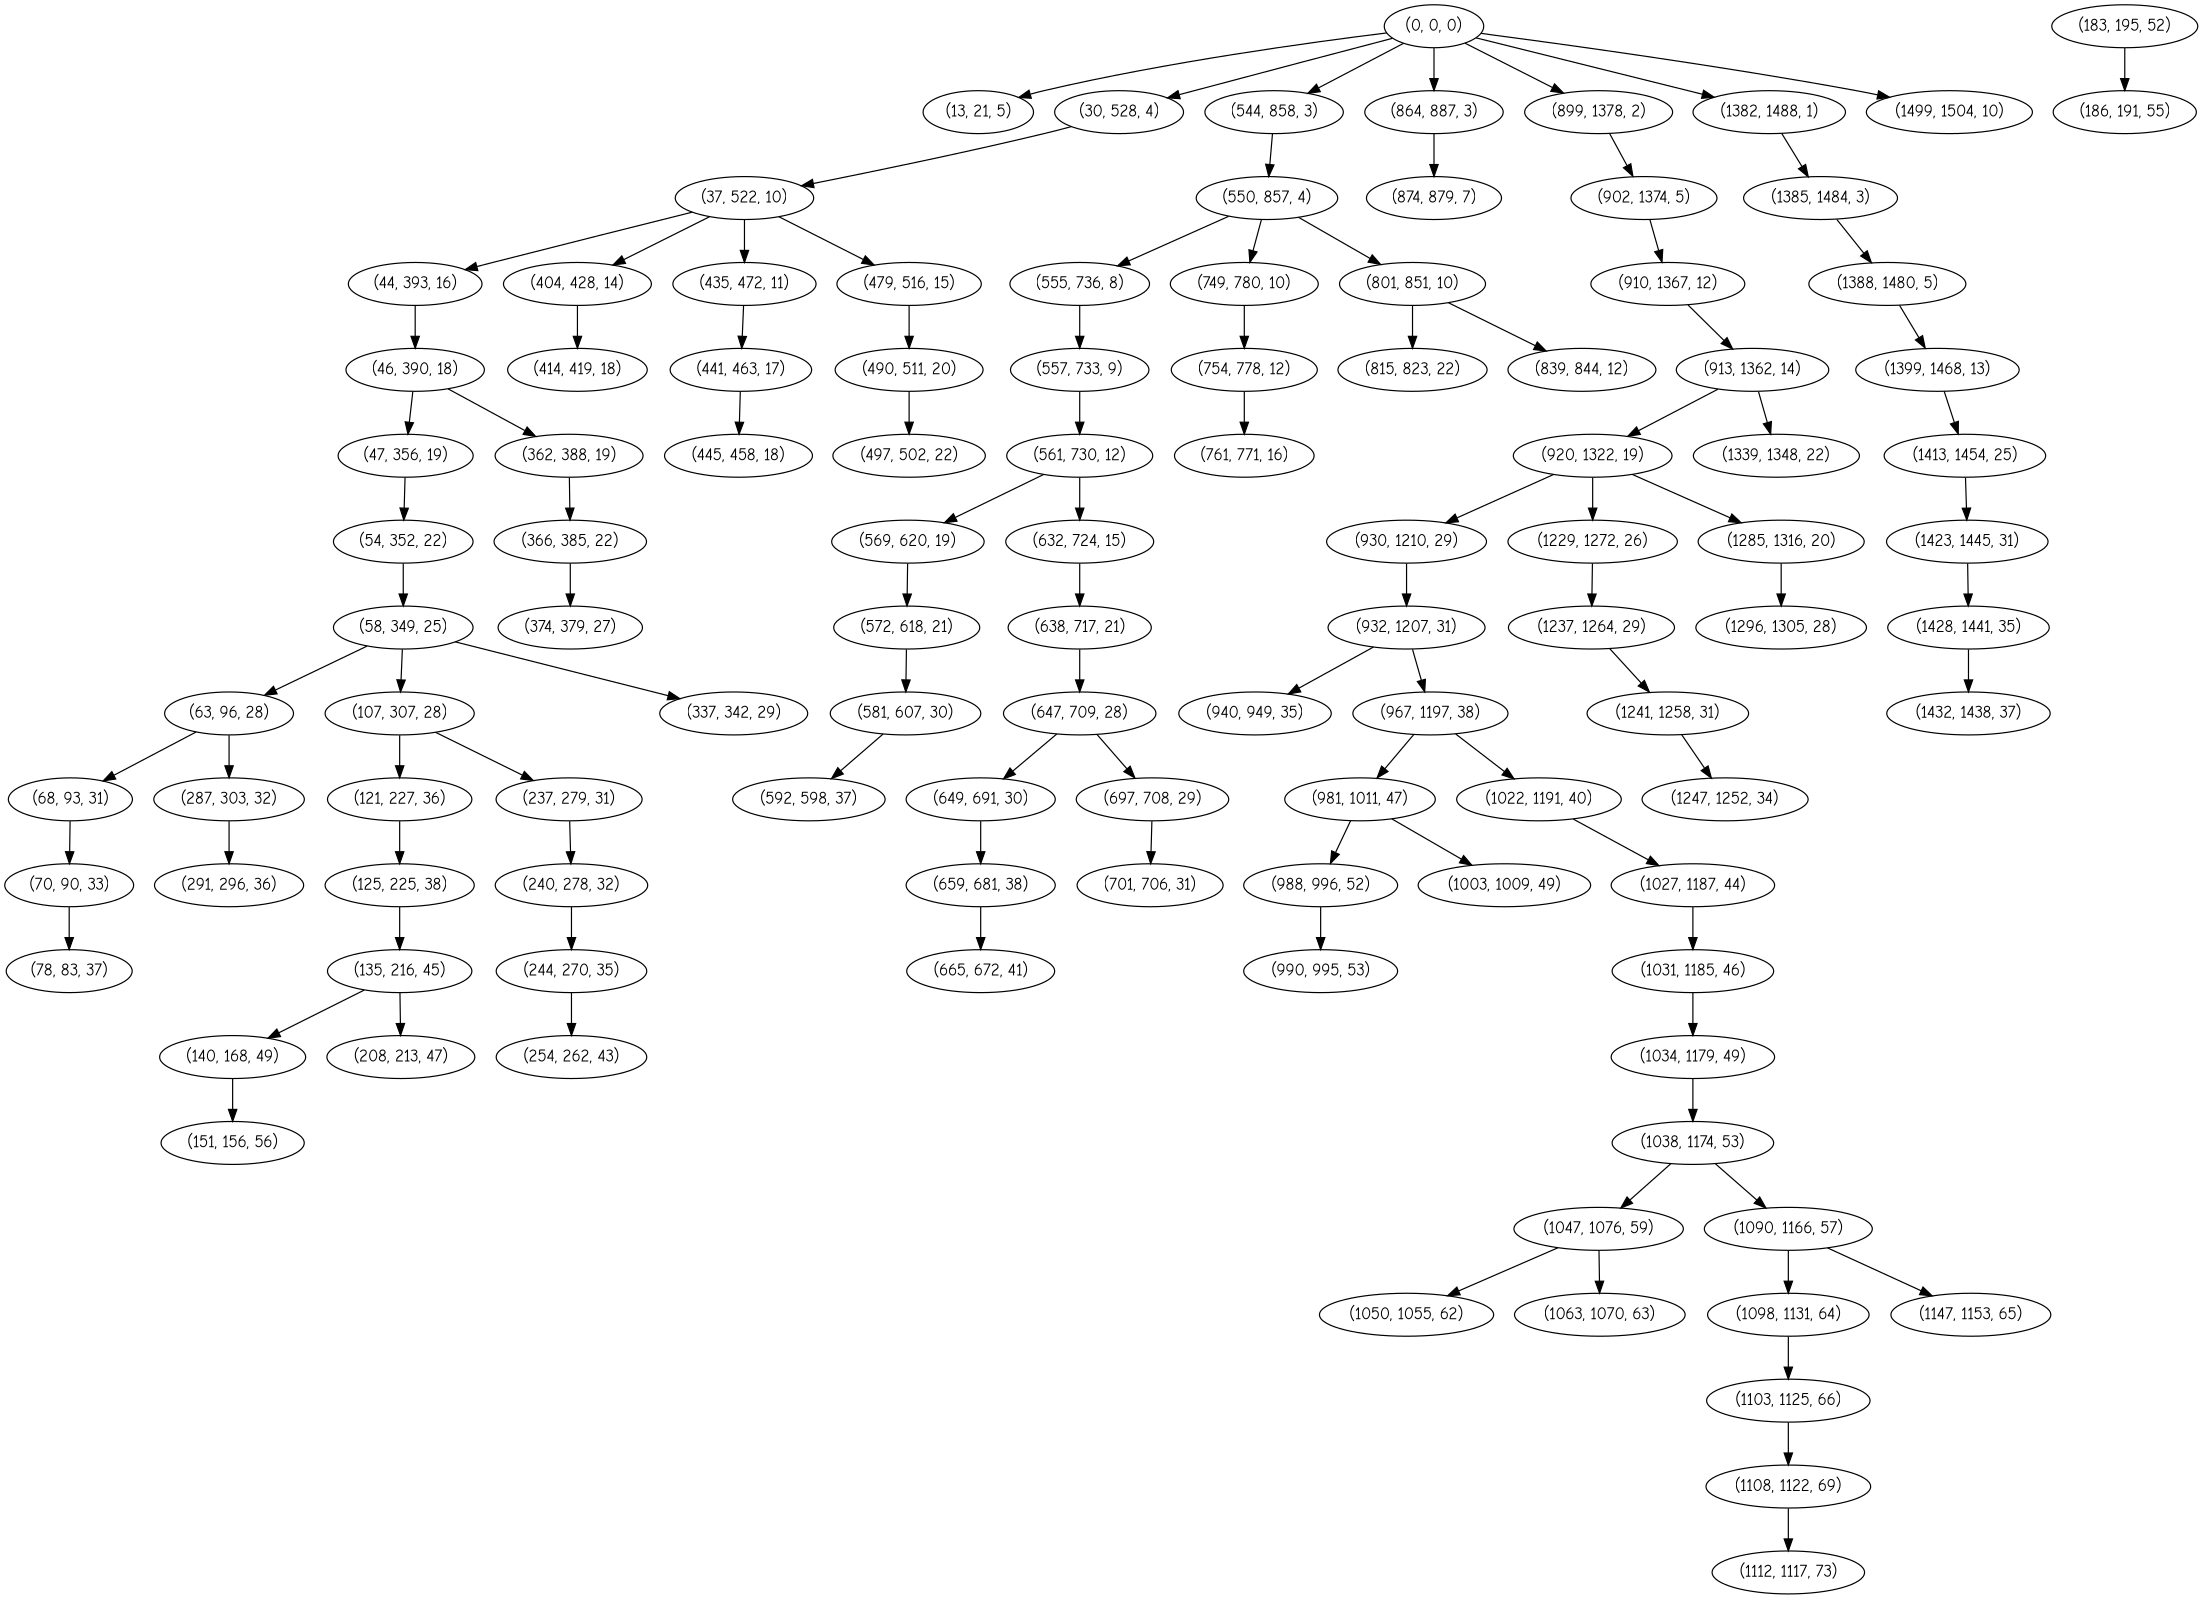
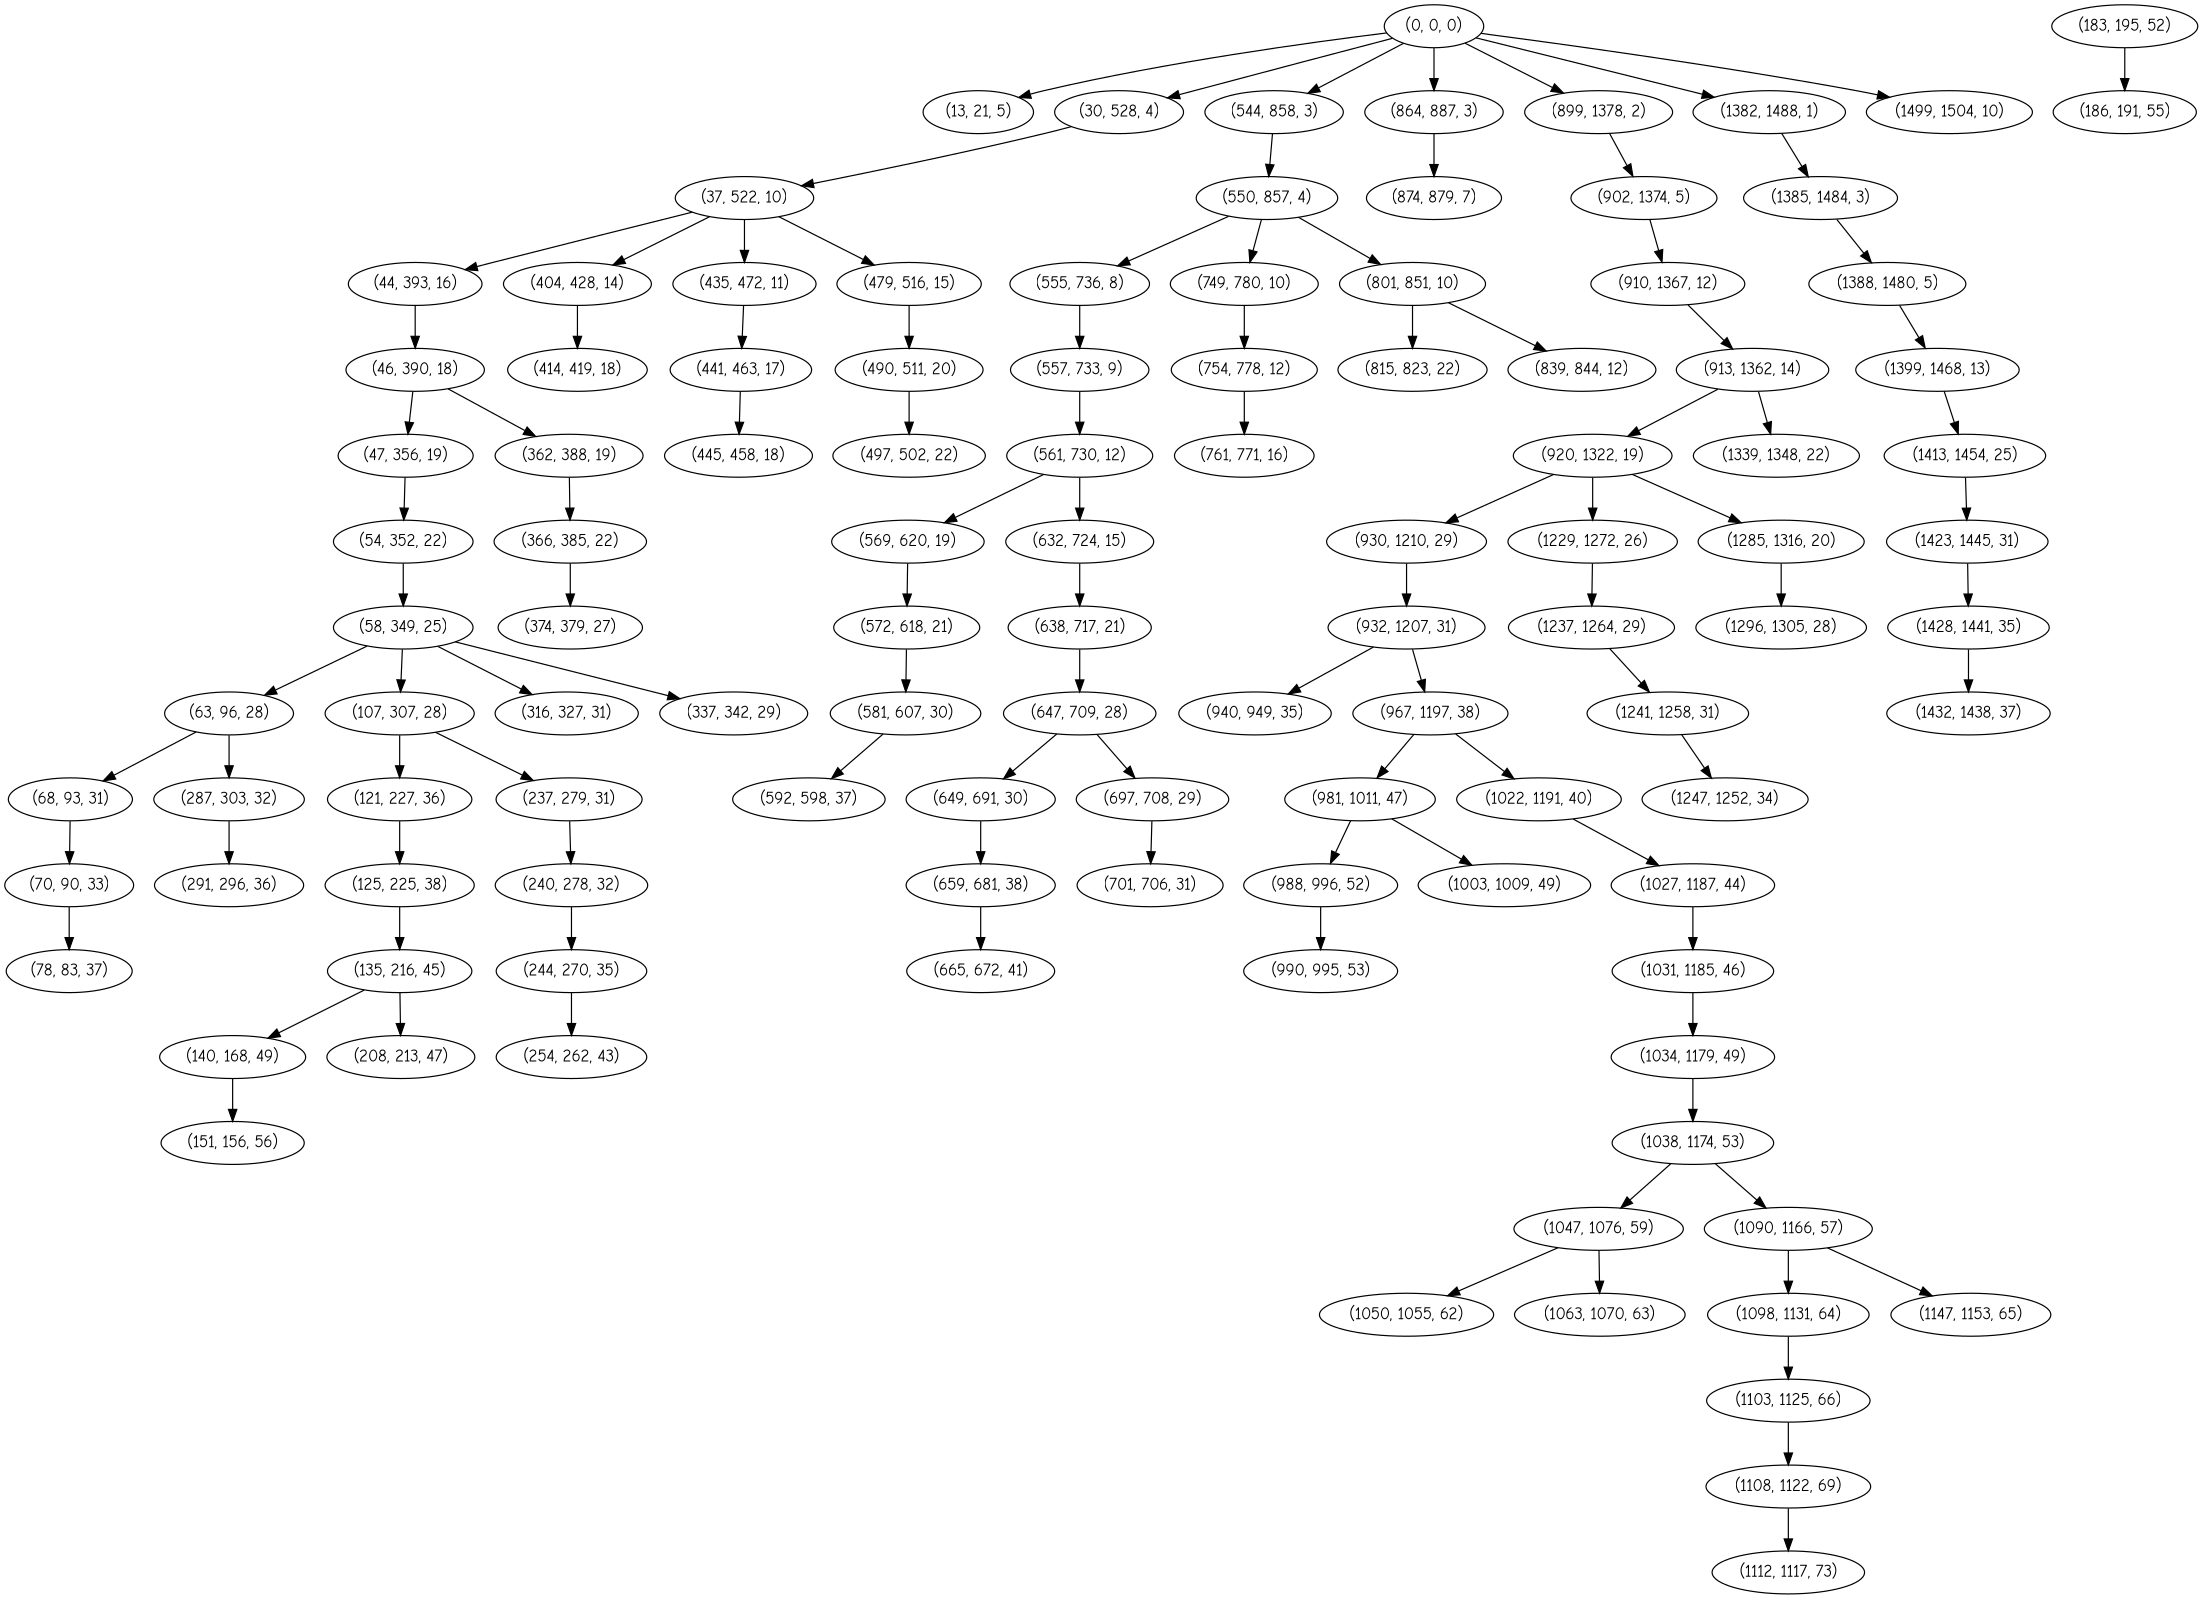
none -> (567, 713)
